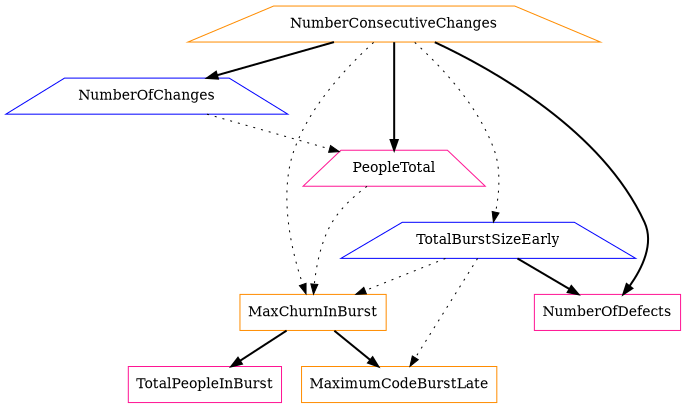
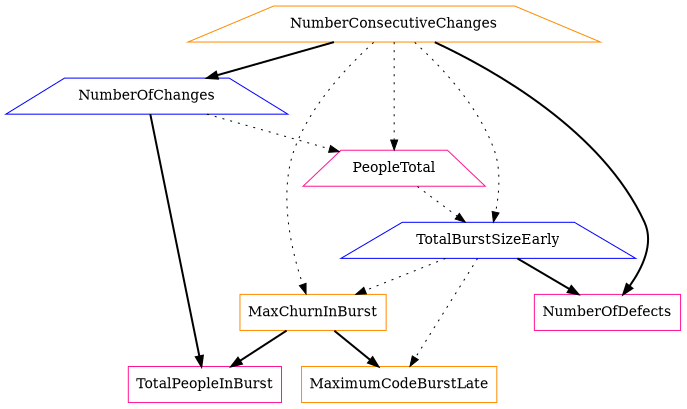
(394, 91) -> (394, 91)
(329, 229) -> (437, 201)
none -> (175, 235)
